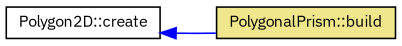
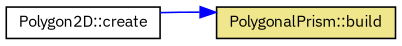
(196, 33) -> (180, 12)
